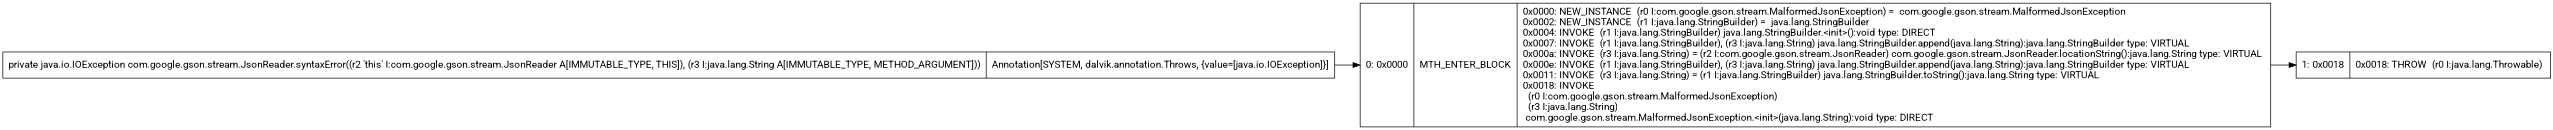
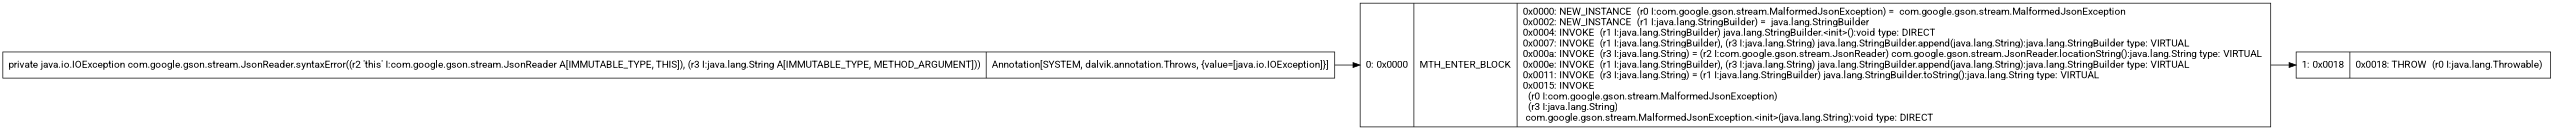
(1561, 86) -> (1561, 86)
